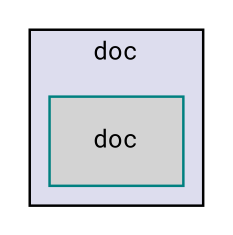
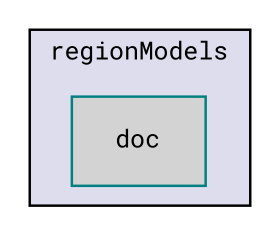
(116, 53) -> (140, 53)
